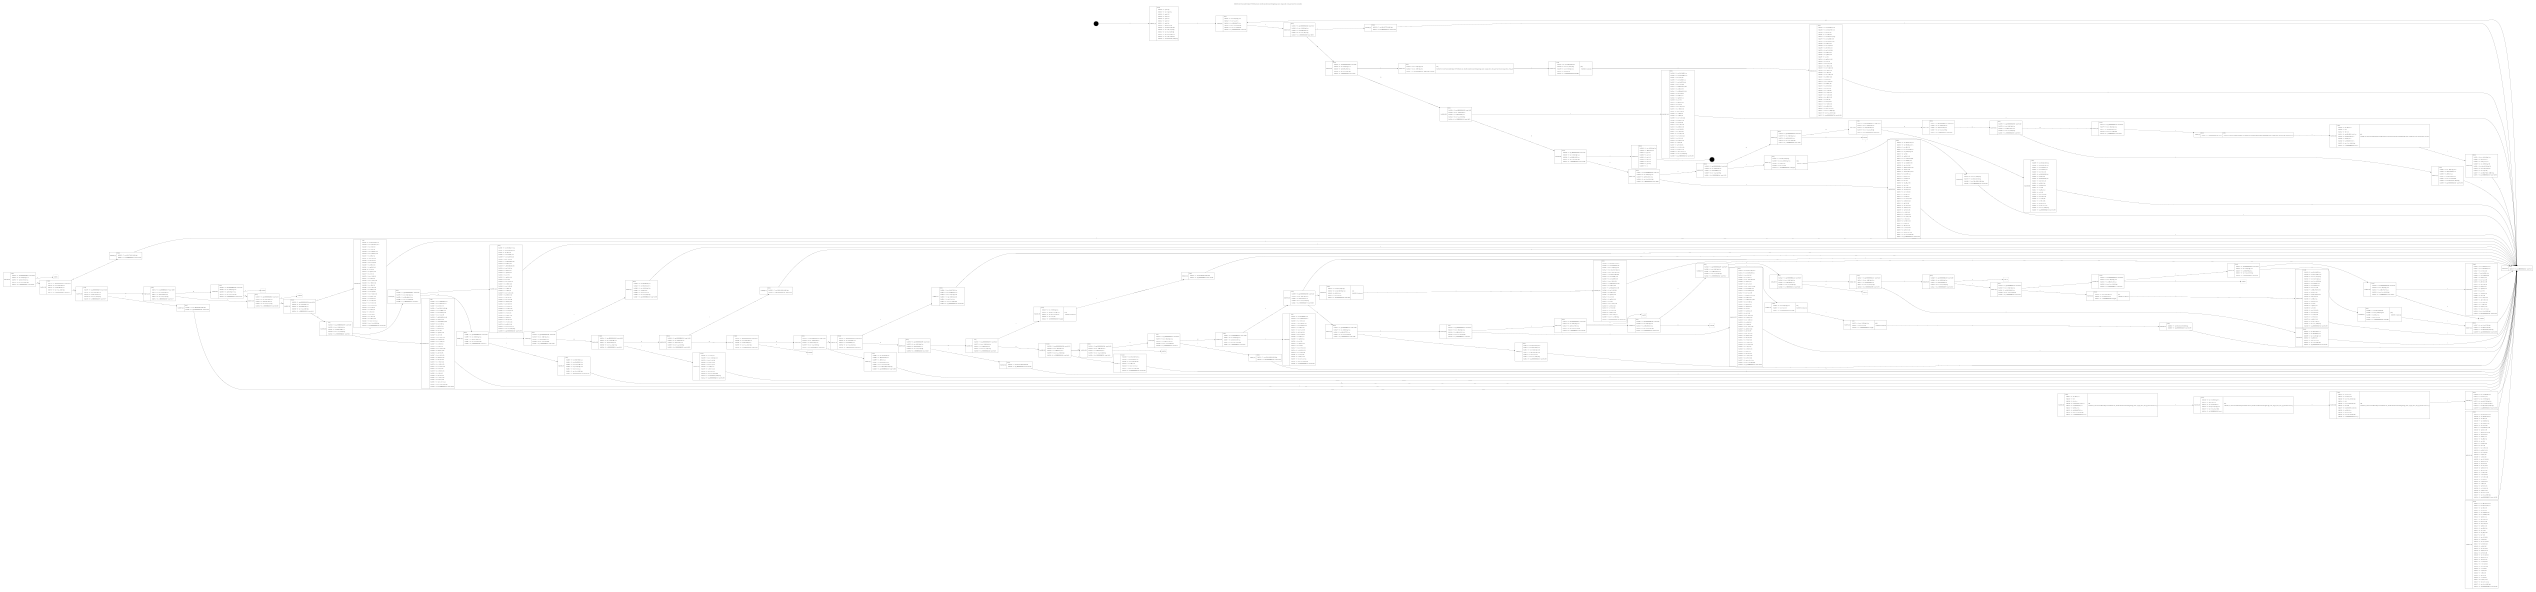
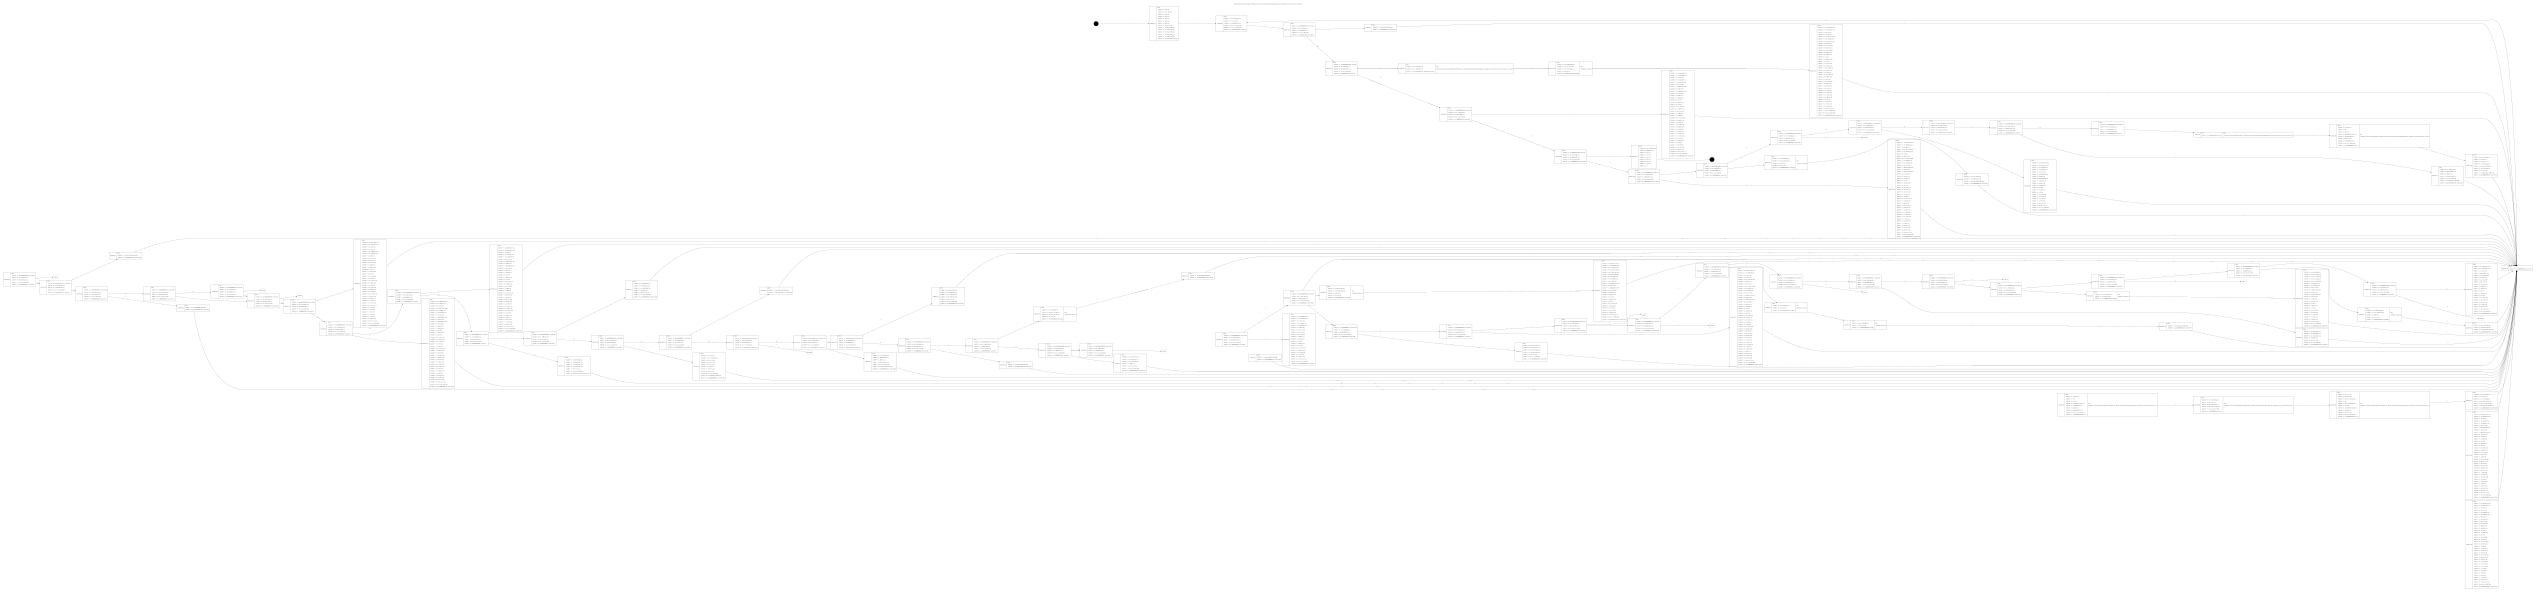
(1164, 341) -> none
